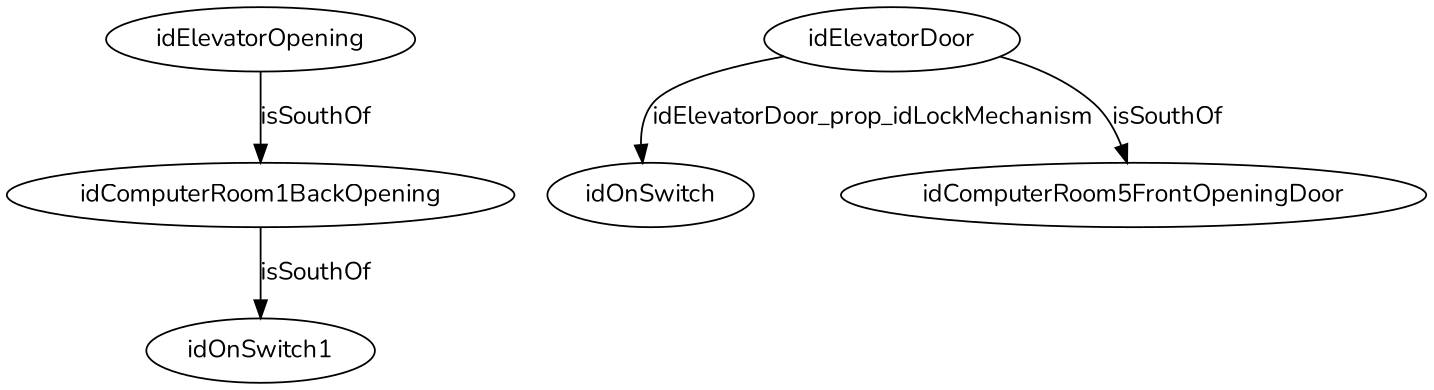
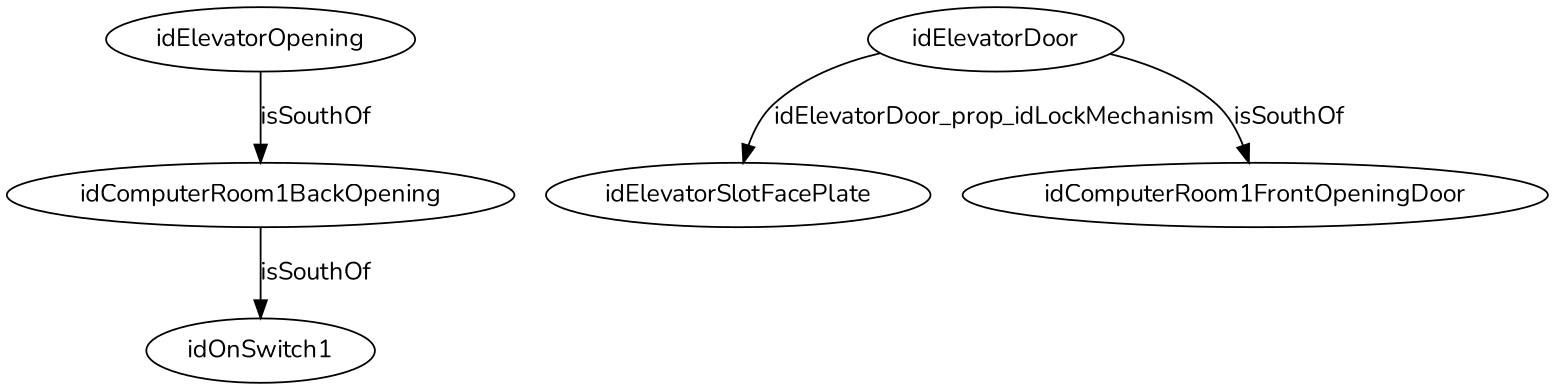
(651, 195) -> (738, 195)
(1134, 195) -> (1255, 195)
